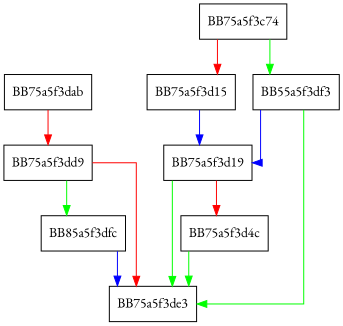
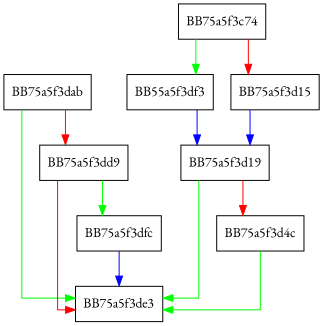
(83, 233) -> (119, 233)
(304, 255) -> (22, 226)
